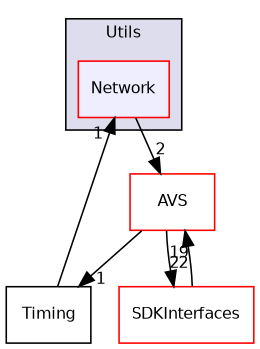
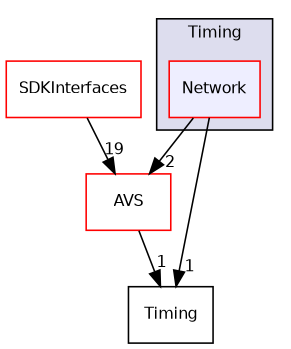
(124, 34) -> (215, 34)
(84, 210) -> (194, 194)
(168, 251) -> none
